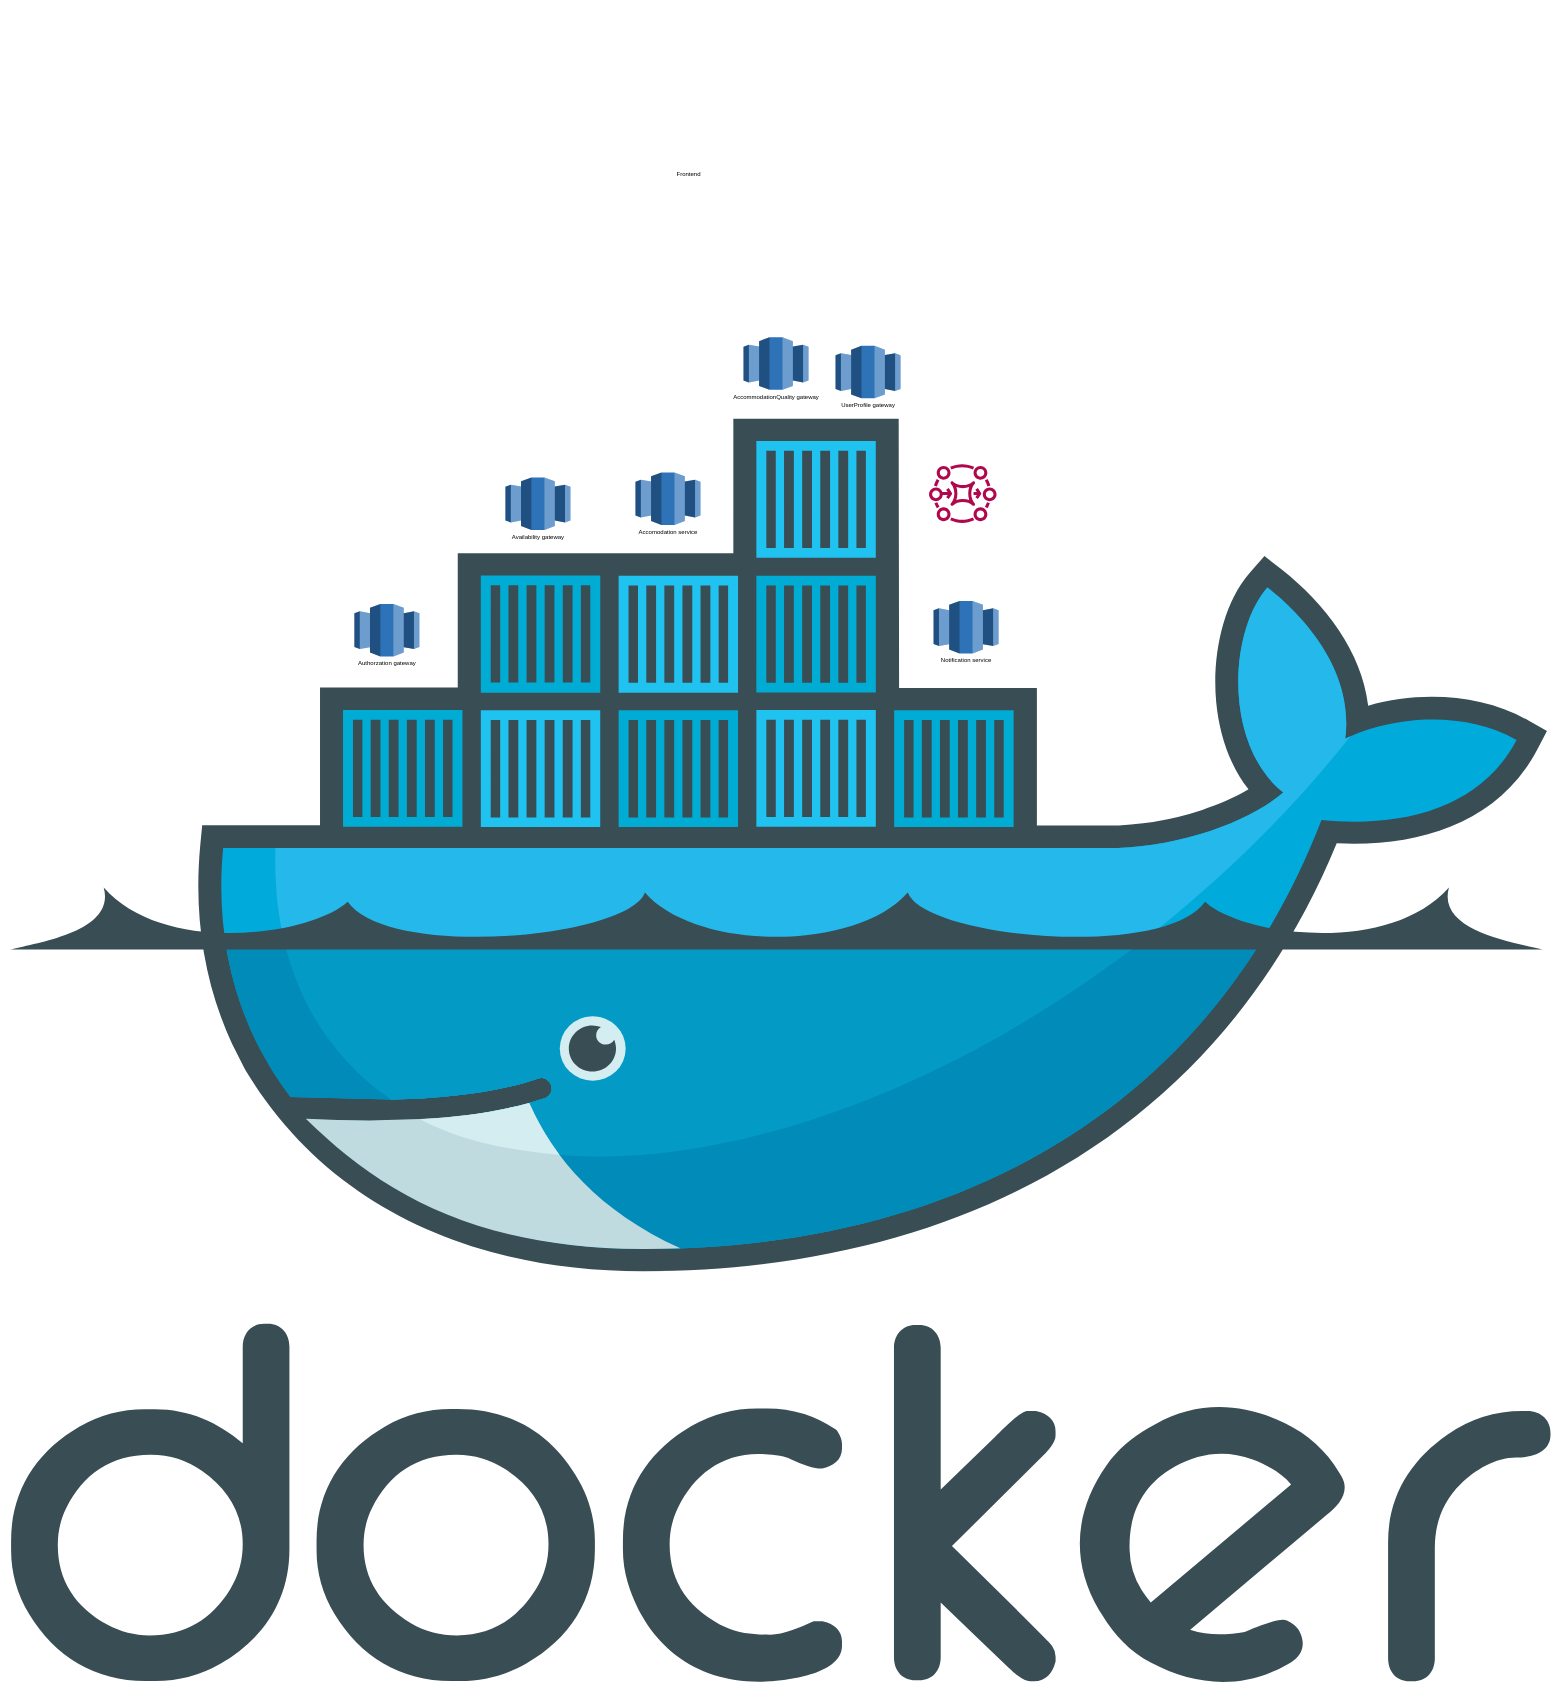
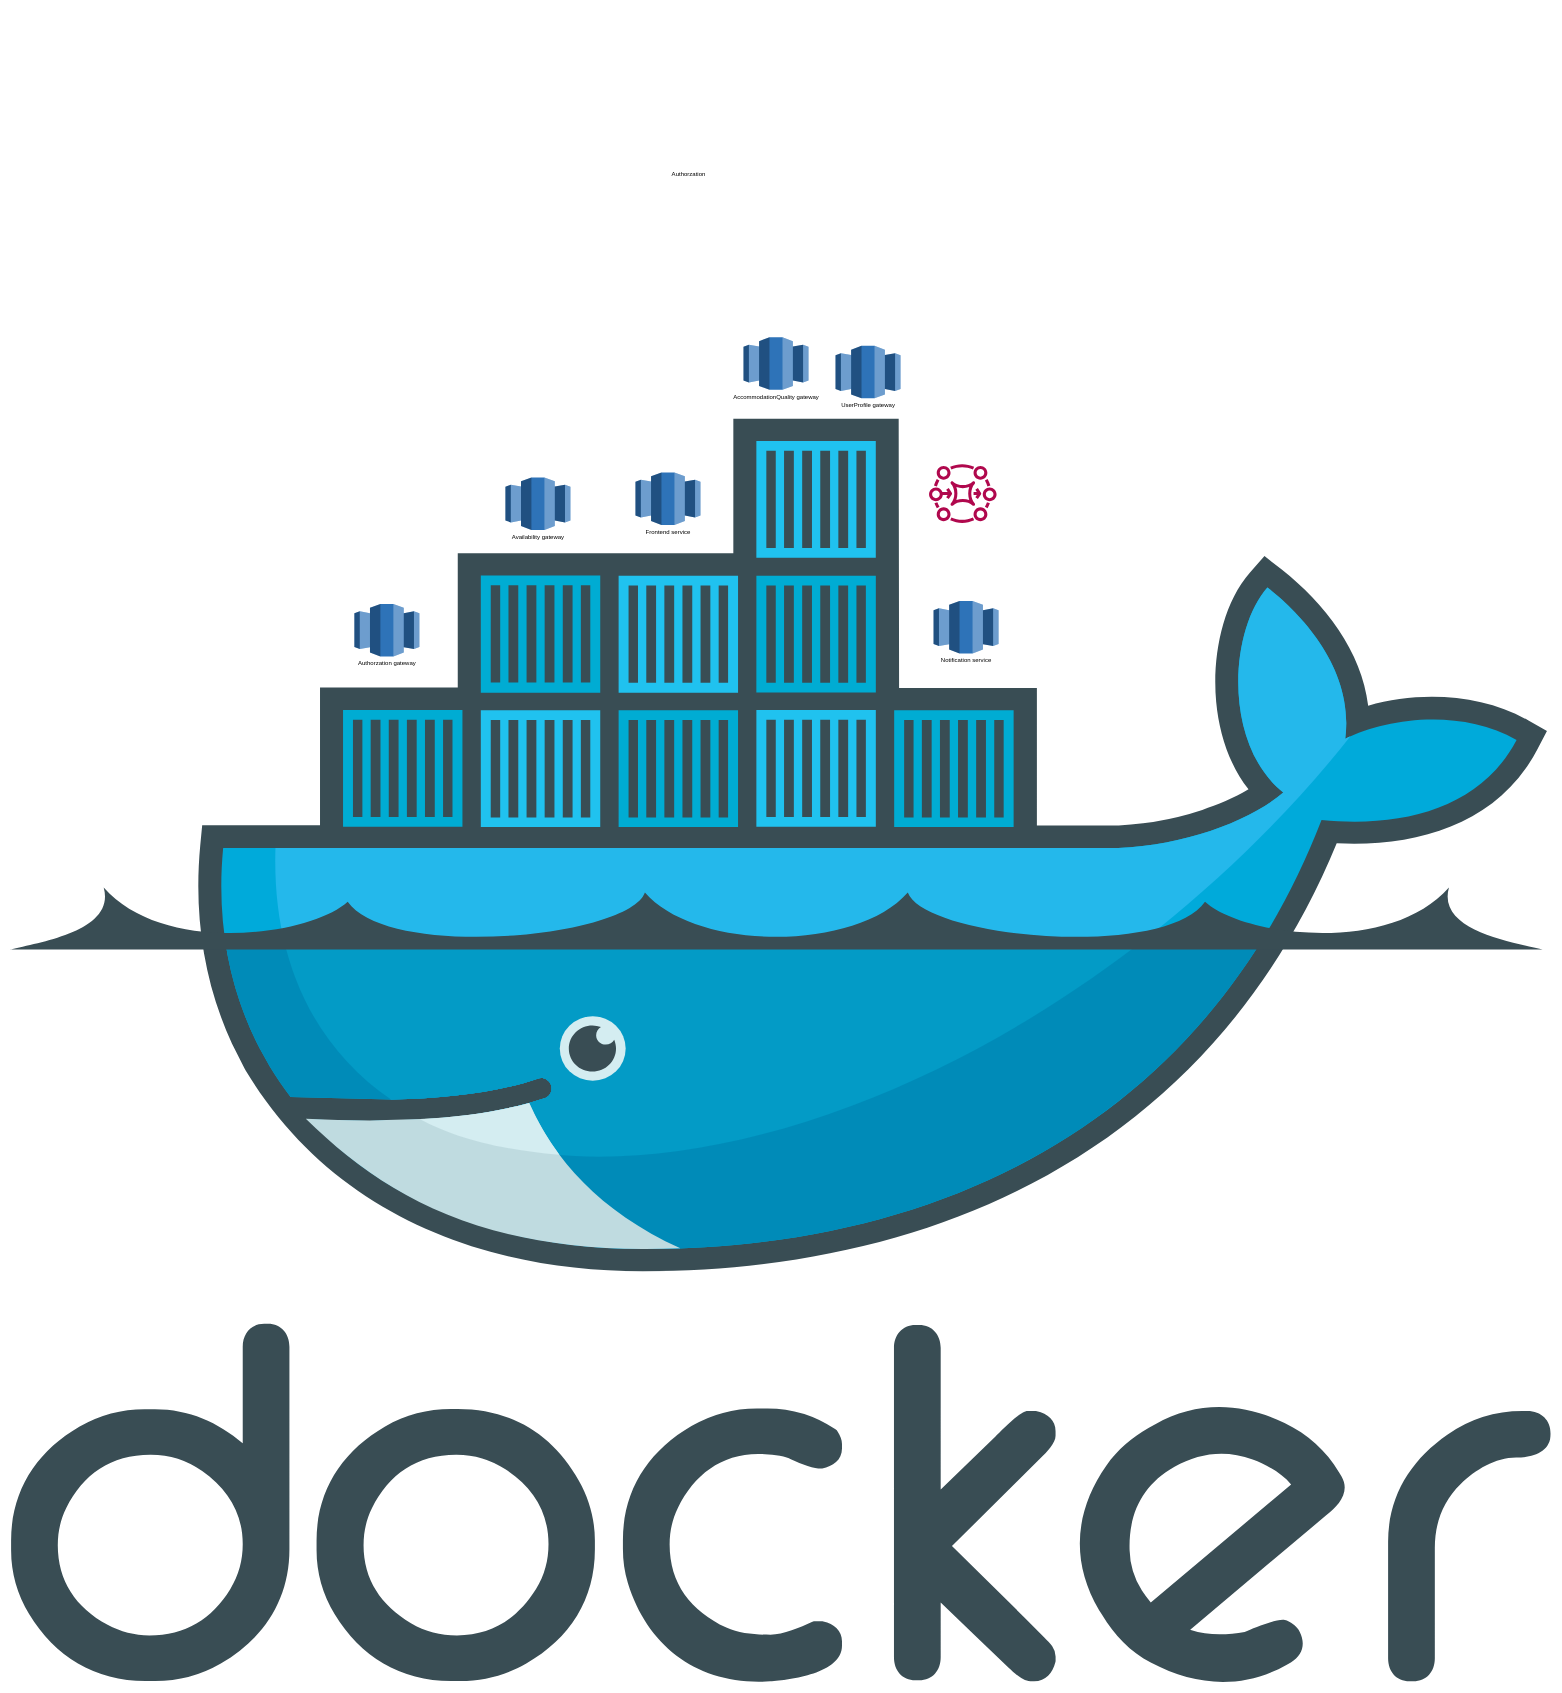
(689, 174) -> (689, 174)
(668, 532) -> (668, 532)
